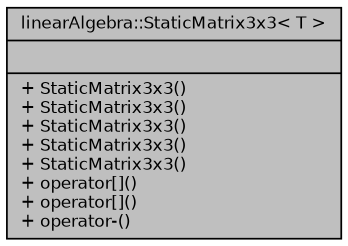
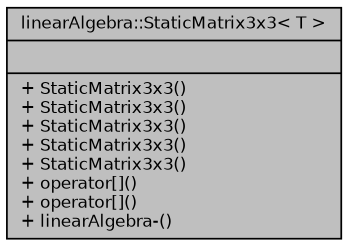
(76, 221) -> (97, 221)
